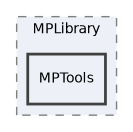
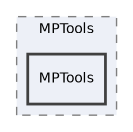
(67, 30) -> (67, 30)
